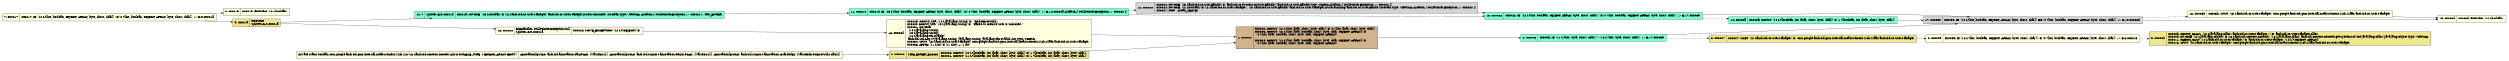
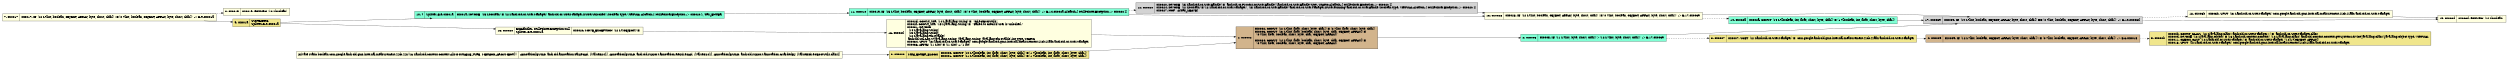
(1594, 16) -> (1594, 16)
(258, 21) -> (260, 21)
(2033, 39) -> (2033, 39)
